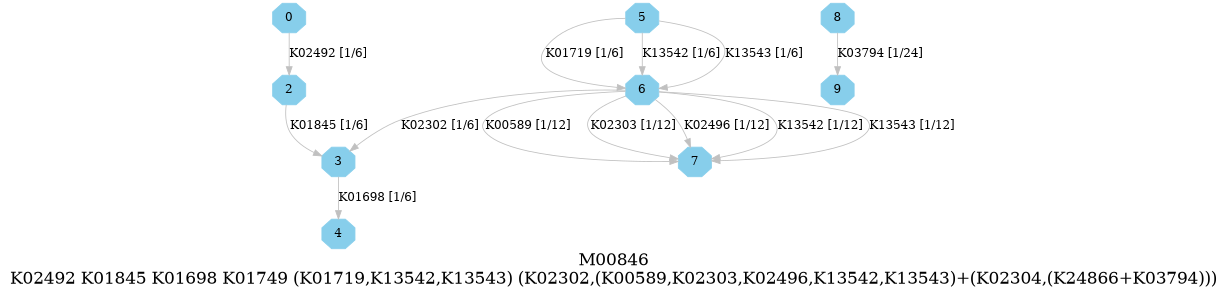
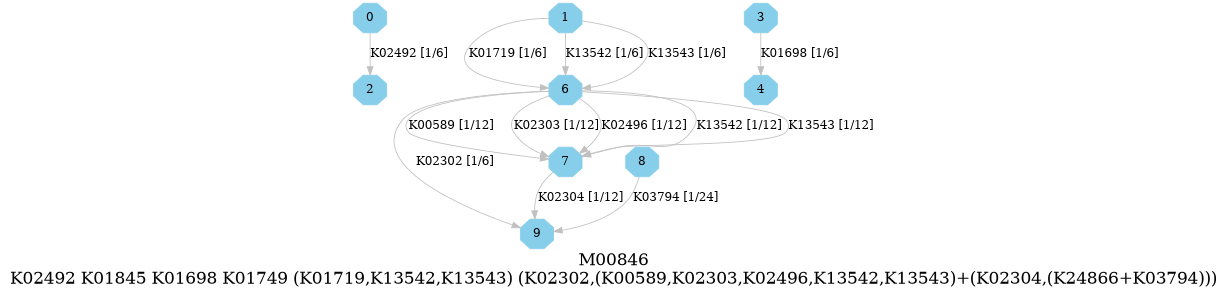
(642, 18) -> (565, 18)
(486, 99) -> (398, 130)
(291, 134) -> none
none -> (539, 189)
